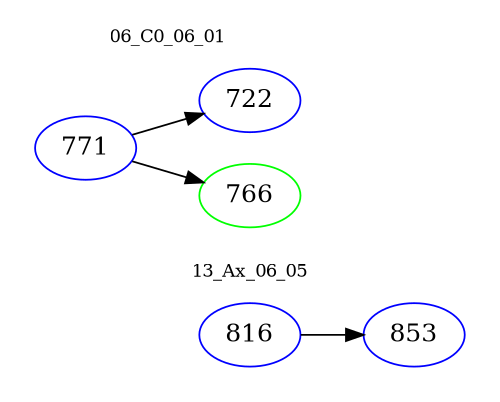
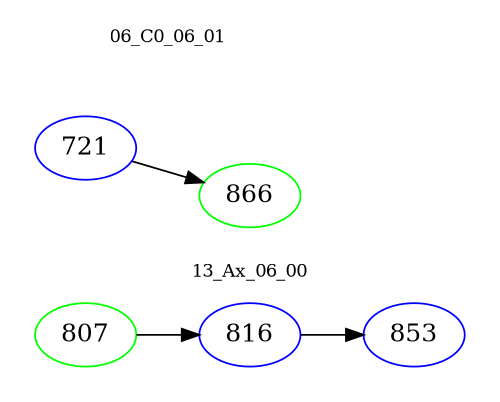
(250, 100) -> none
(86, 148) -> (86, 148)
(250, 196) -> (250, 196)
(250, 272) -> (250, 272)
none -> (86, 335)
